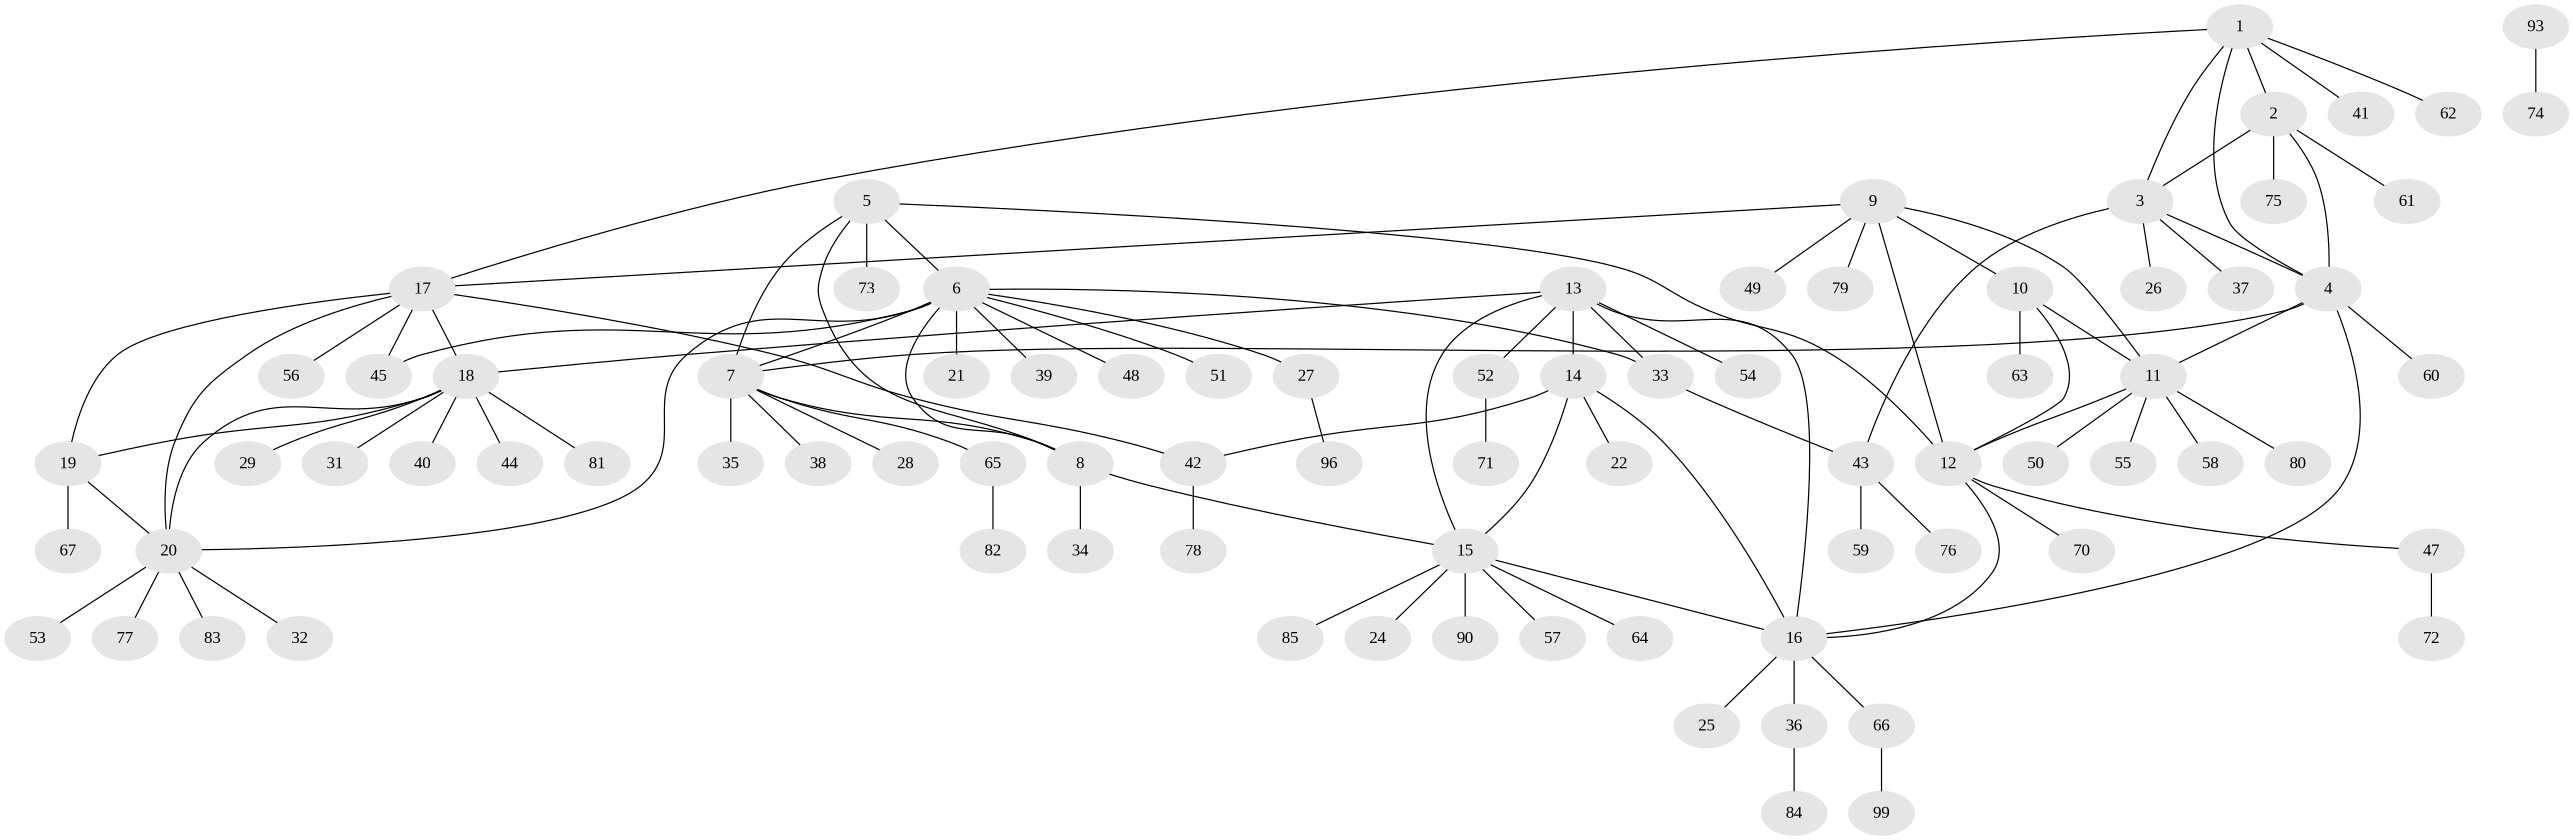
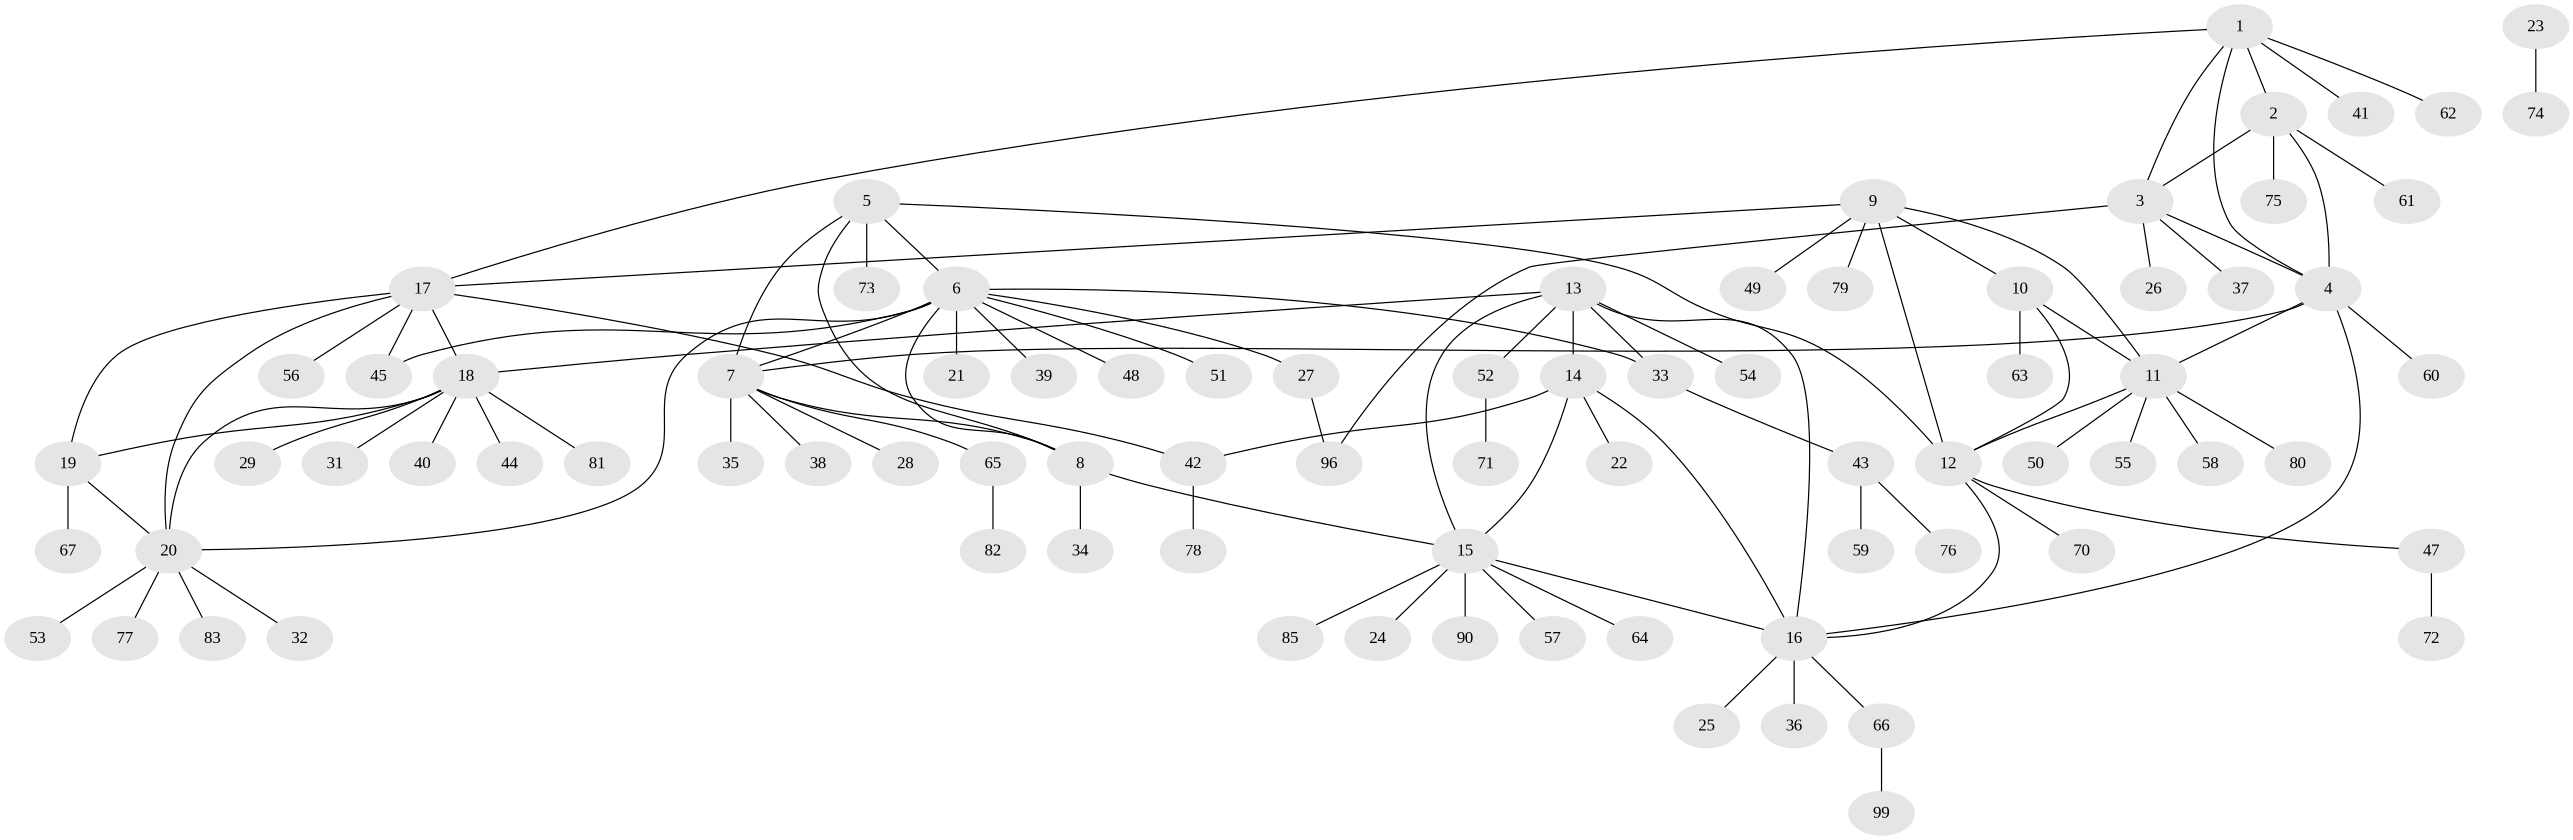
(2536, 27) -> (2536, 27)
(1954, 289) -> (1689, 248)
(1794, 813) -> none
